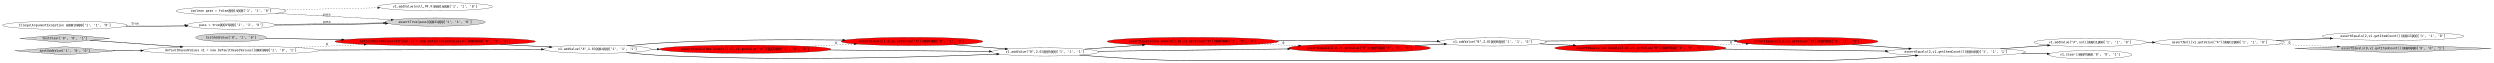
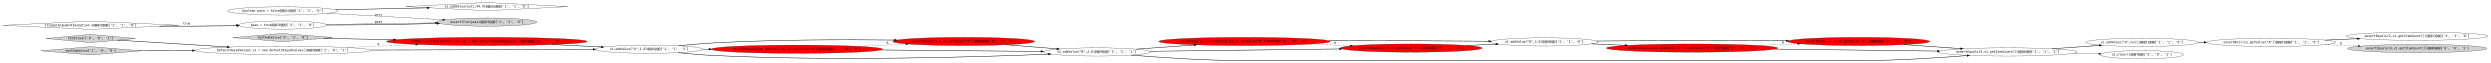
(435, 7) -> (487, 7)
(331, 9) -> (381, 9)
(65, 25) -> (91, 25)
(231, 38) -> (283, 38)
(2393, 49) -> (2417, 49)
(2034, 54) -> (2086, 54)
